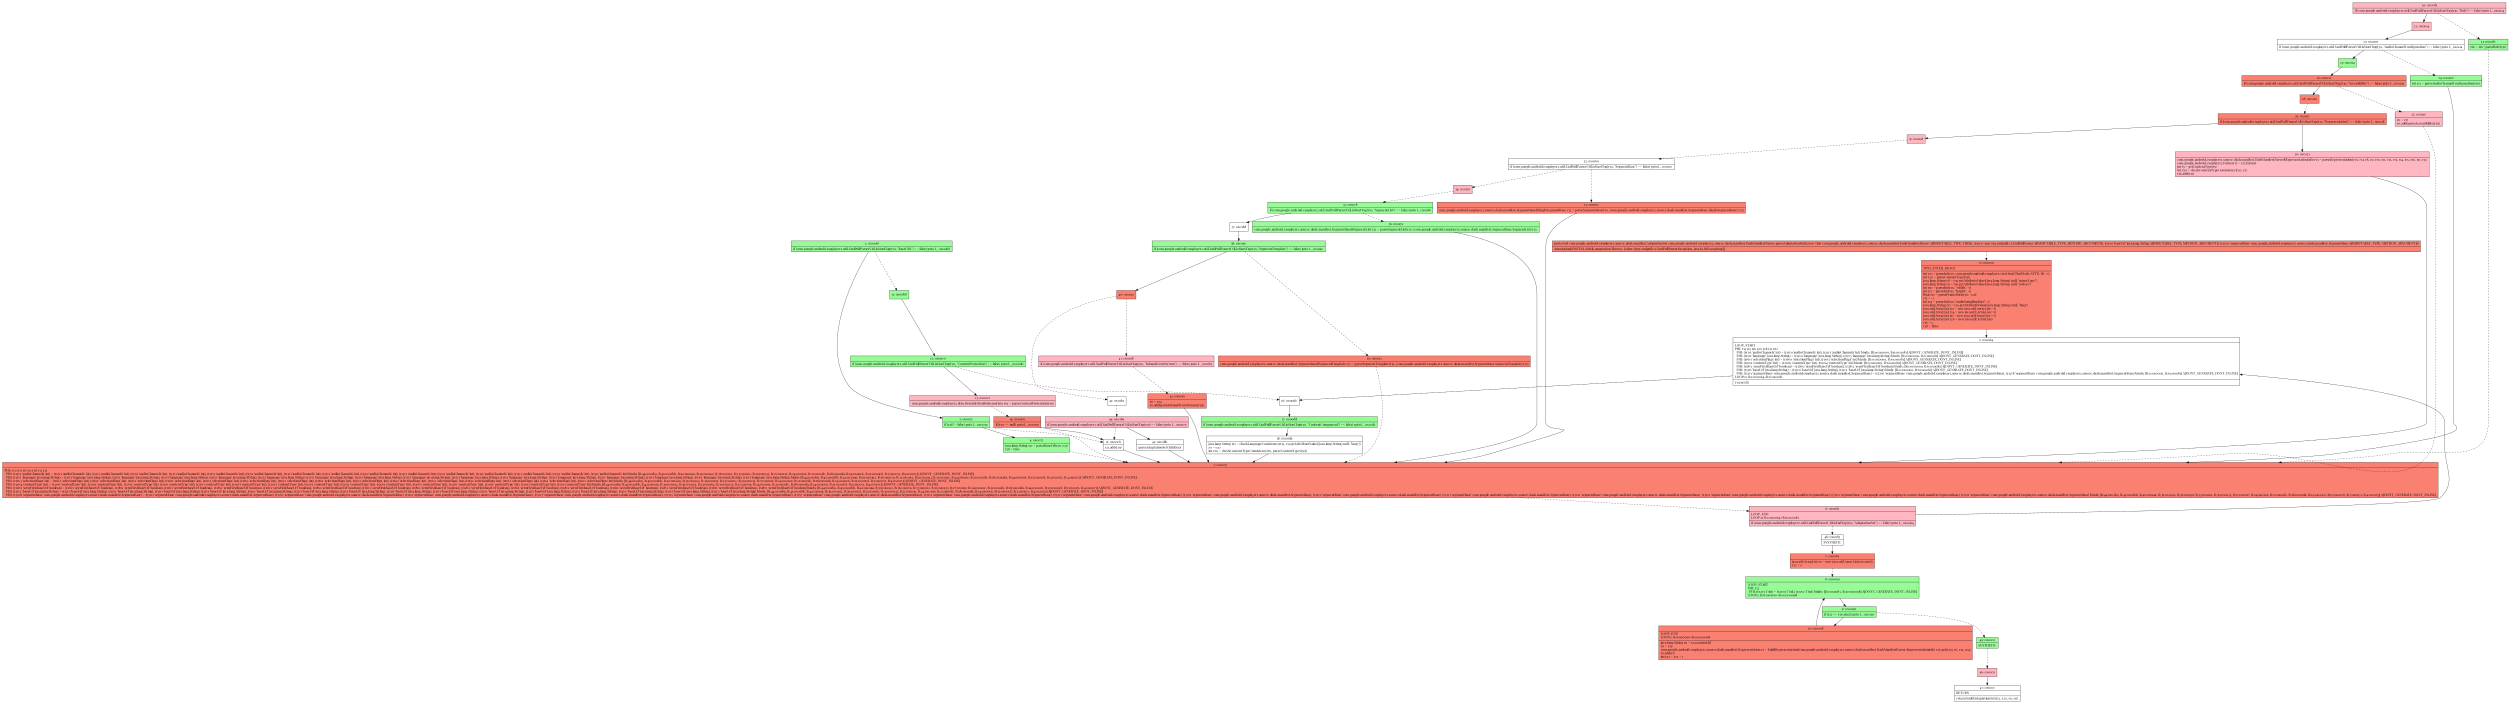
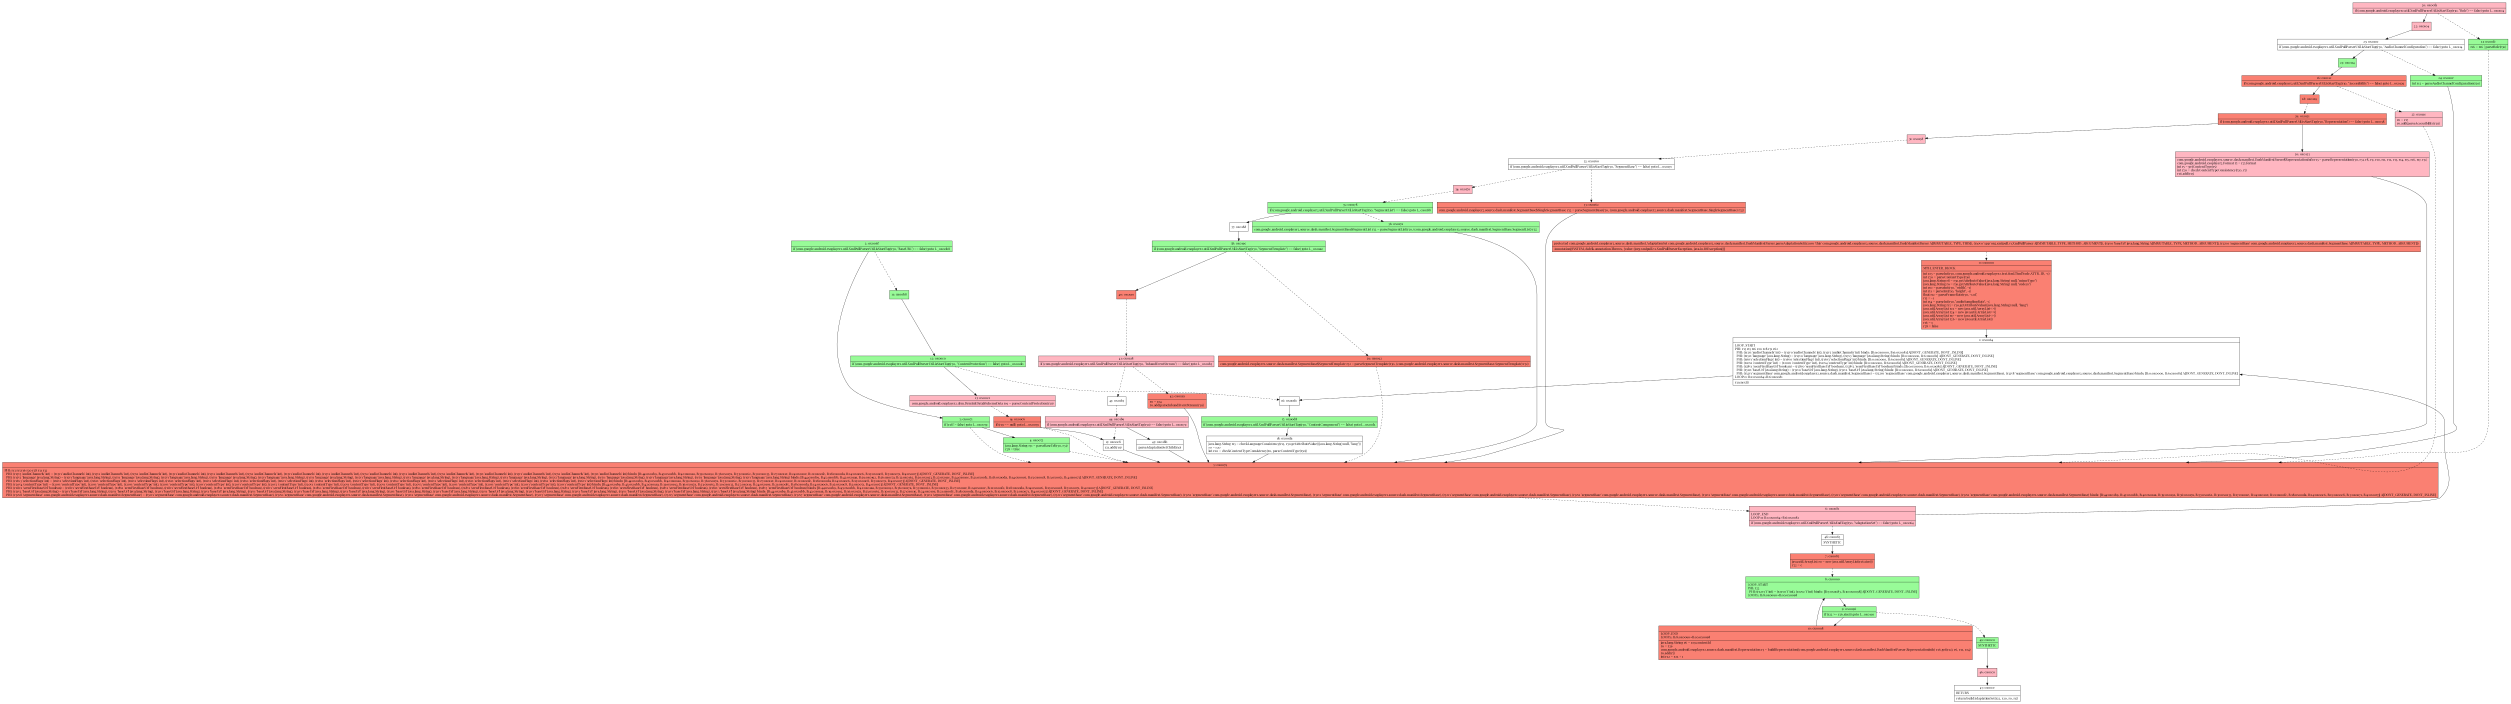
(1033, 350) -> (1122, 381)
(1045, 433) -> (996, 451)
(1987, 657) -> (1987, 657)
